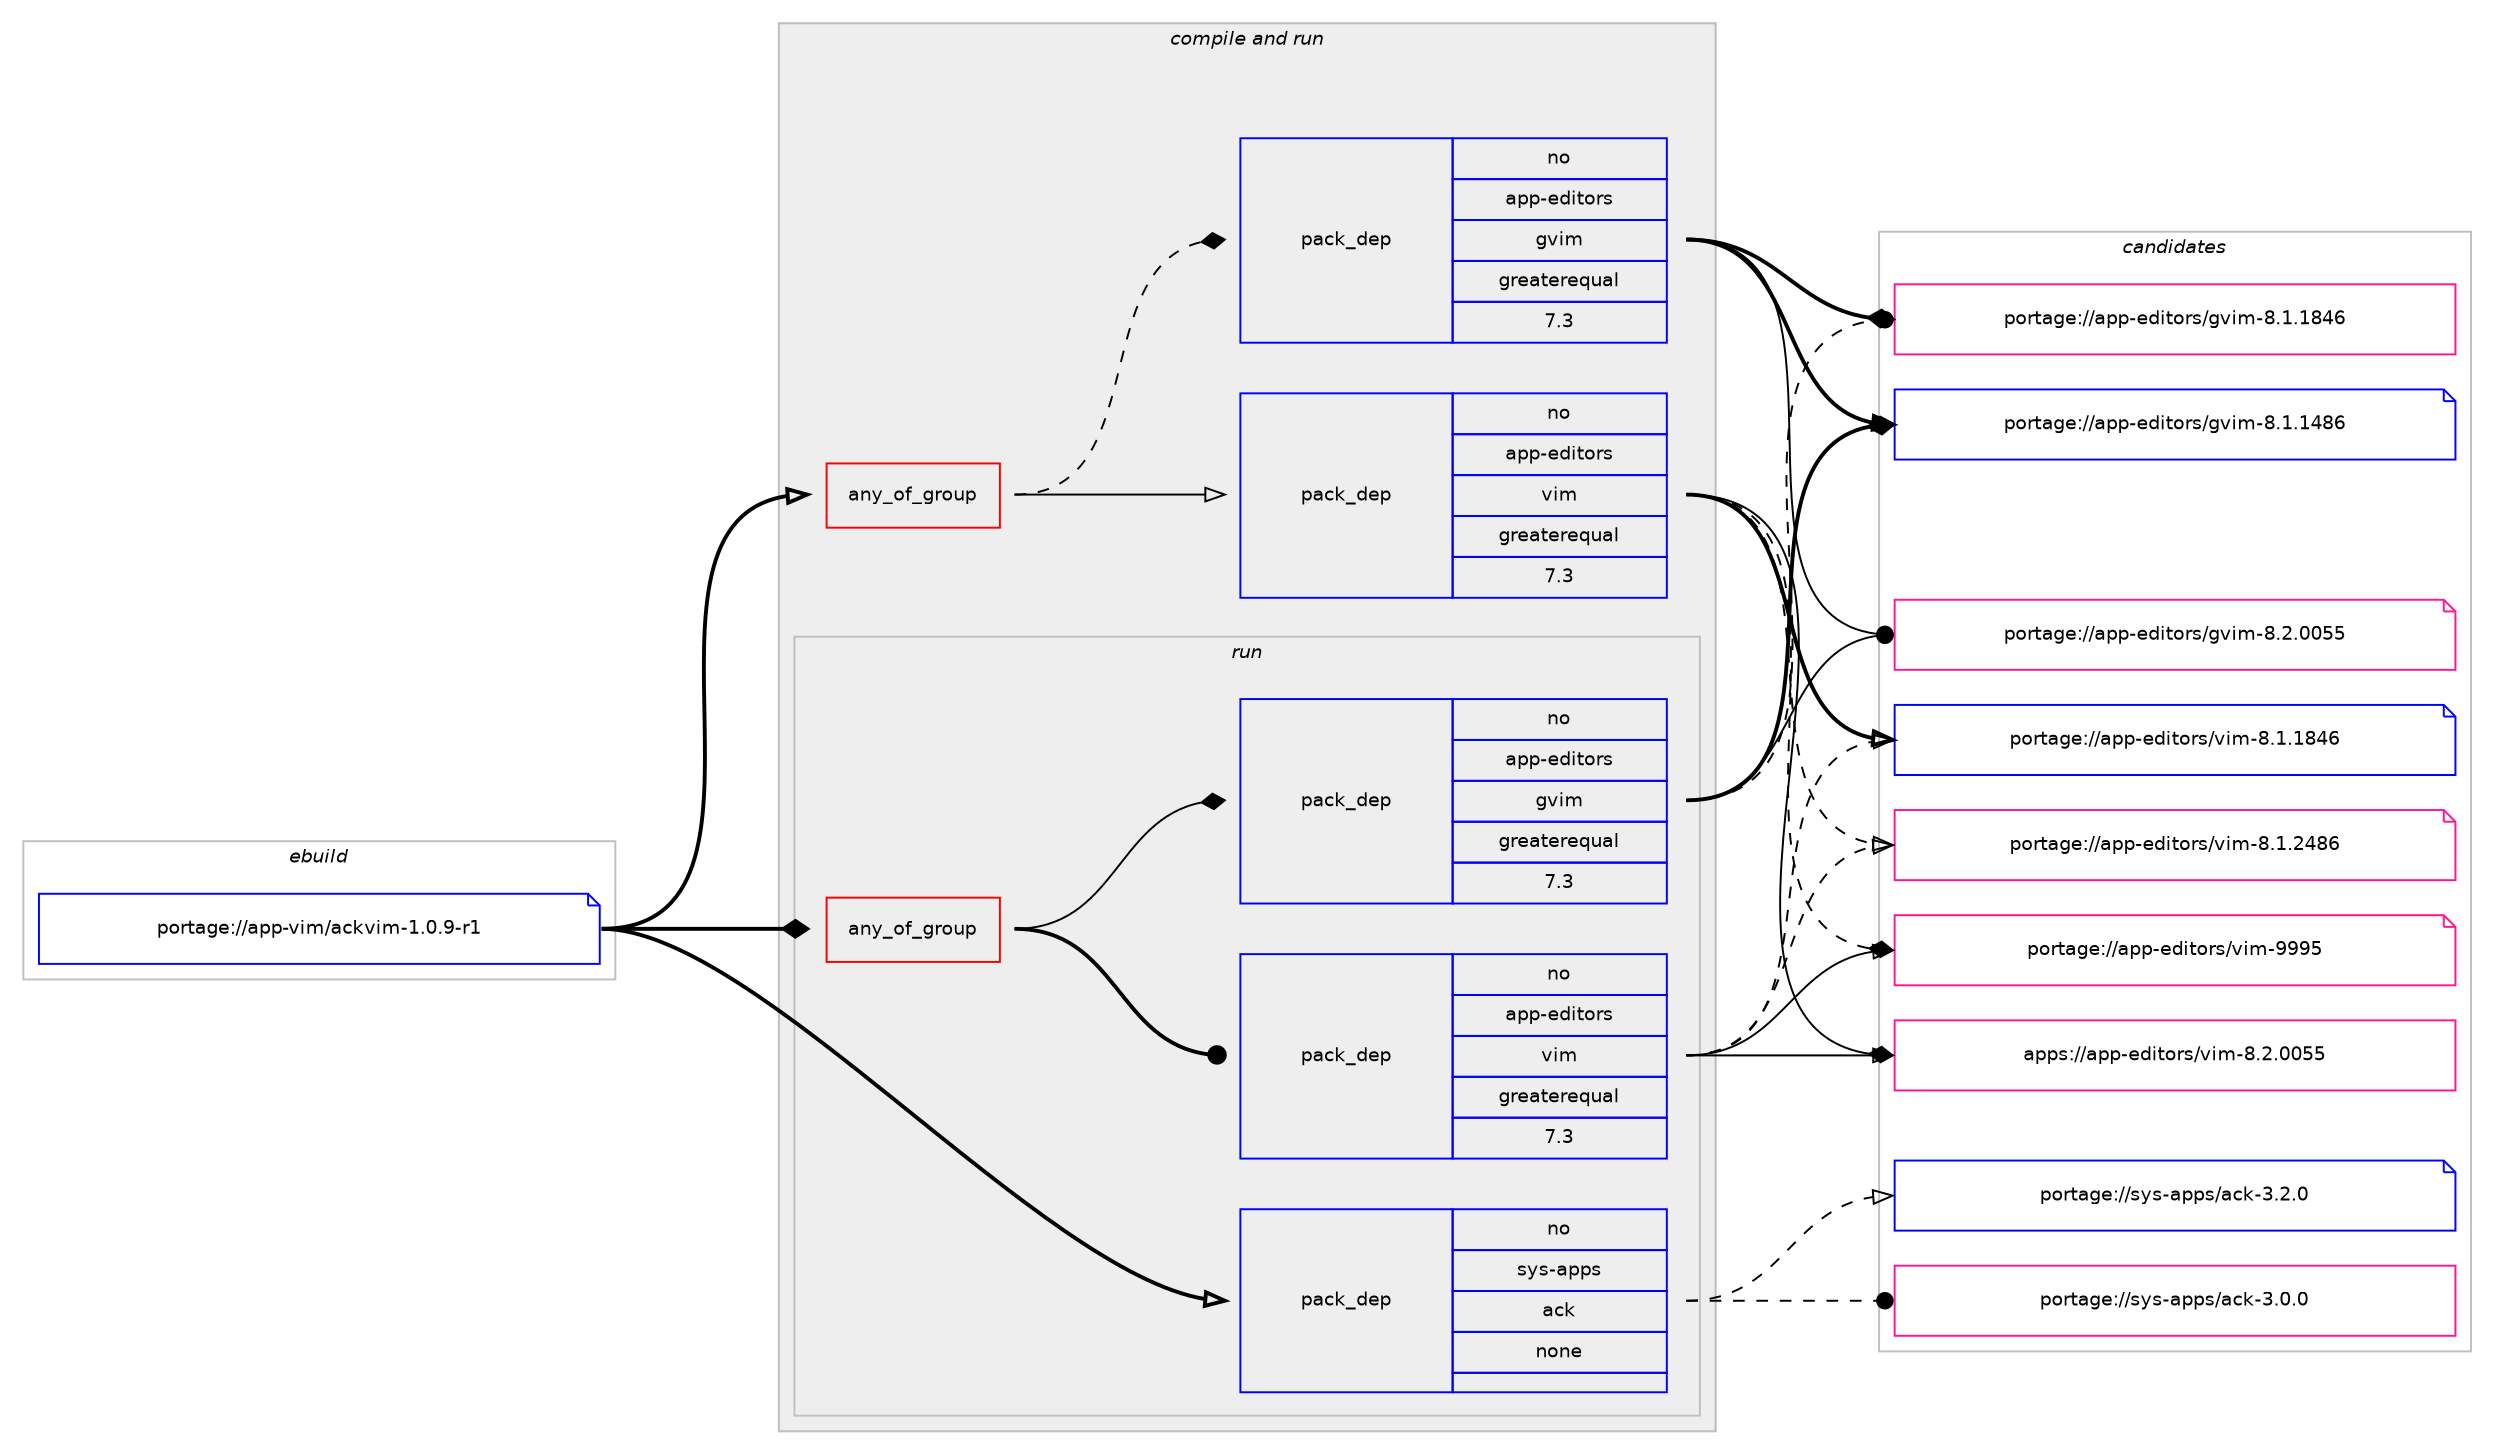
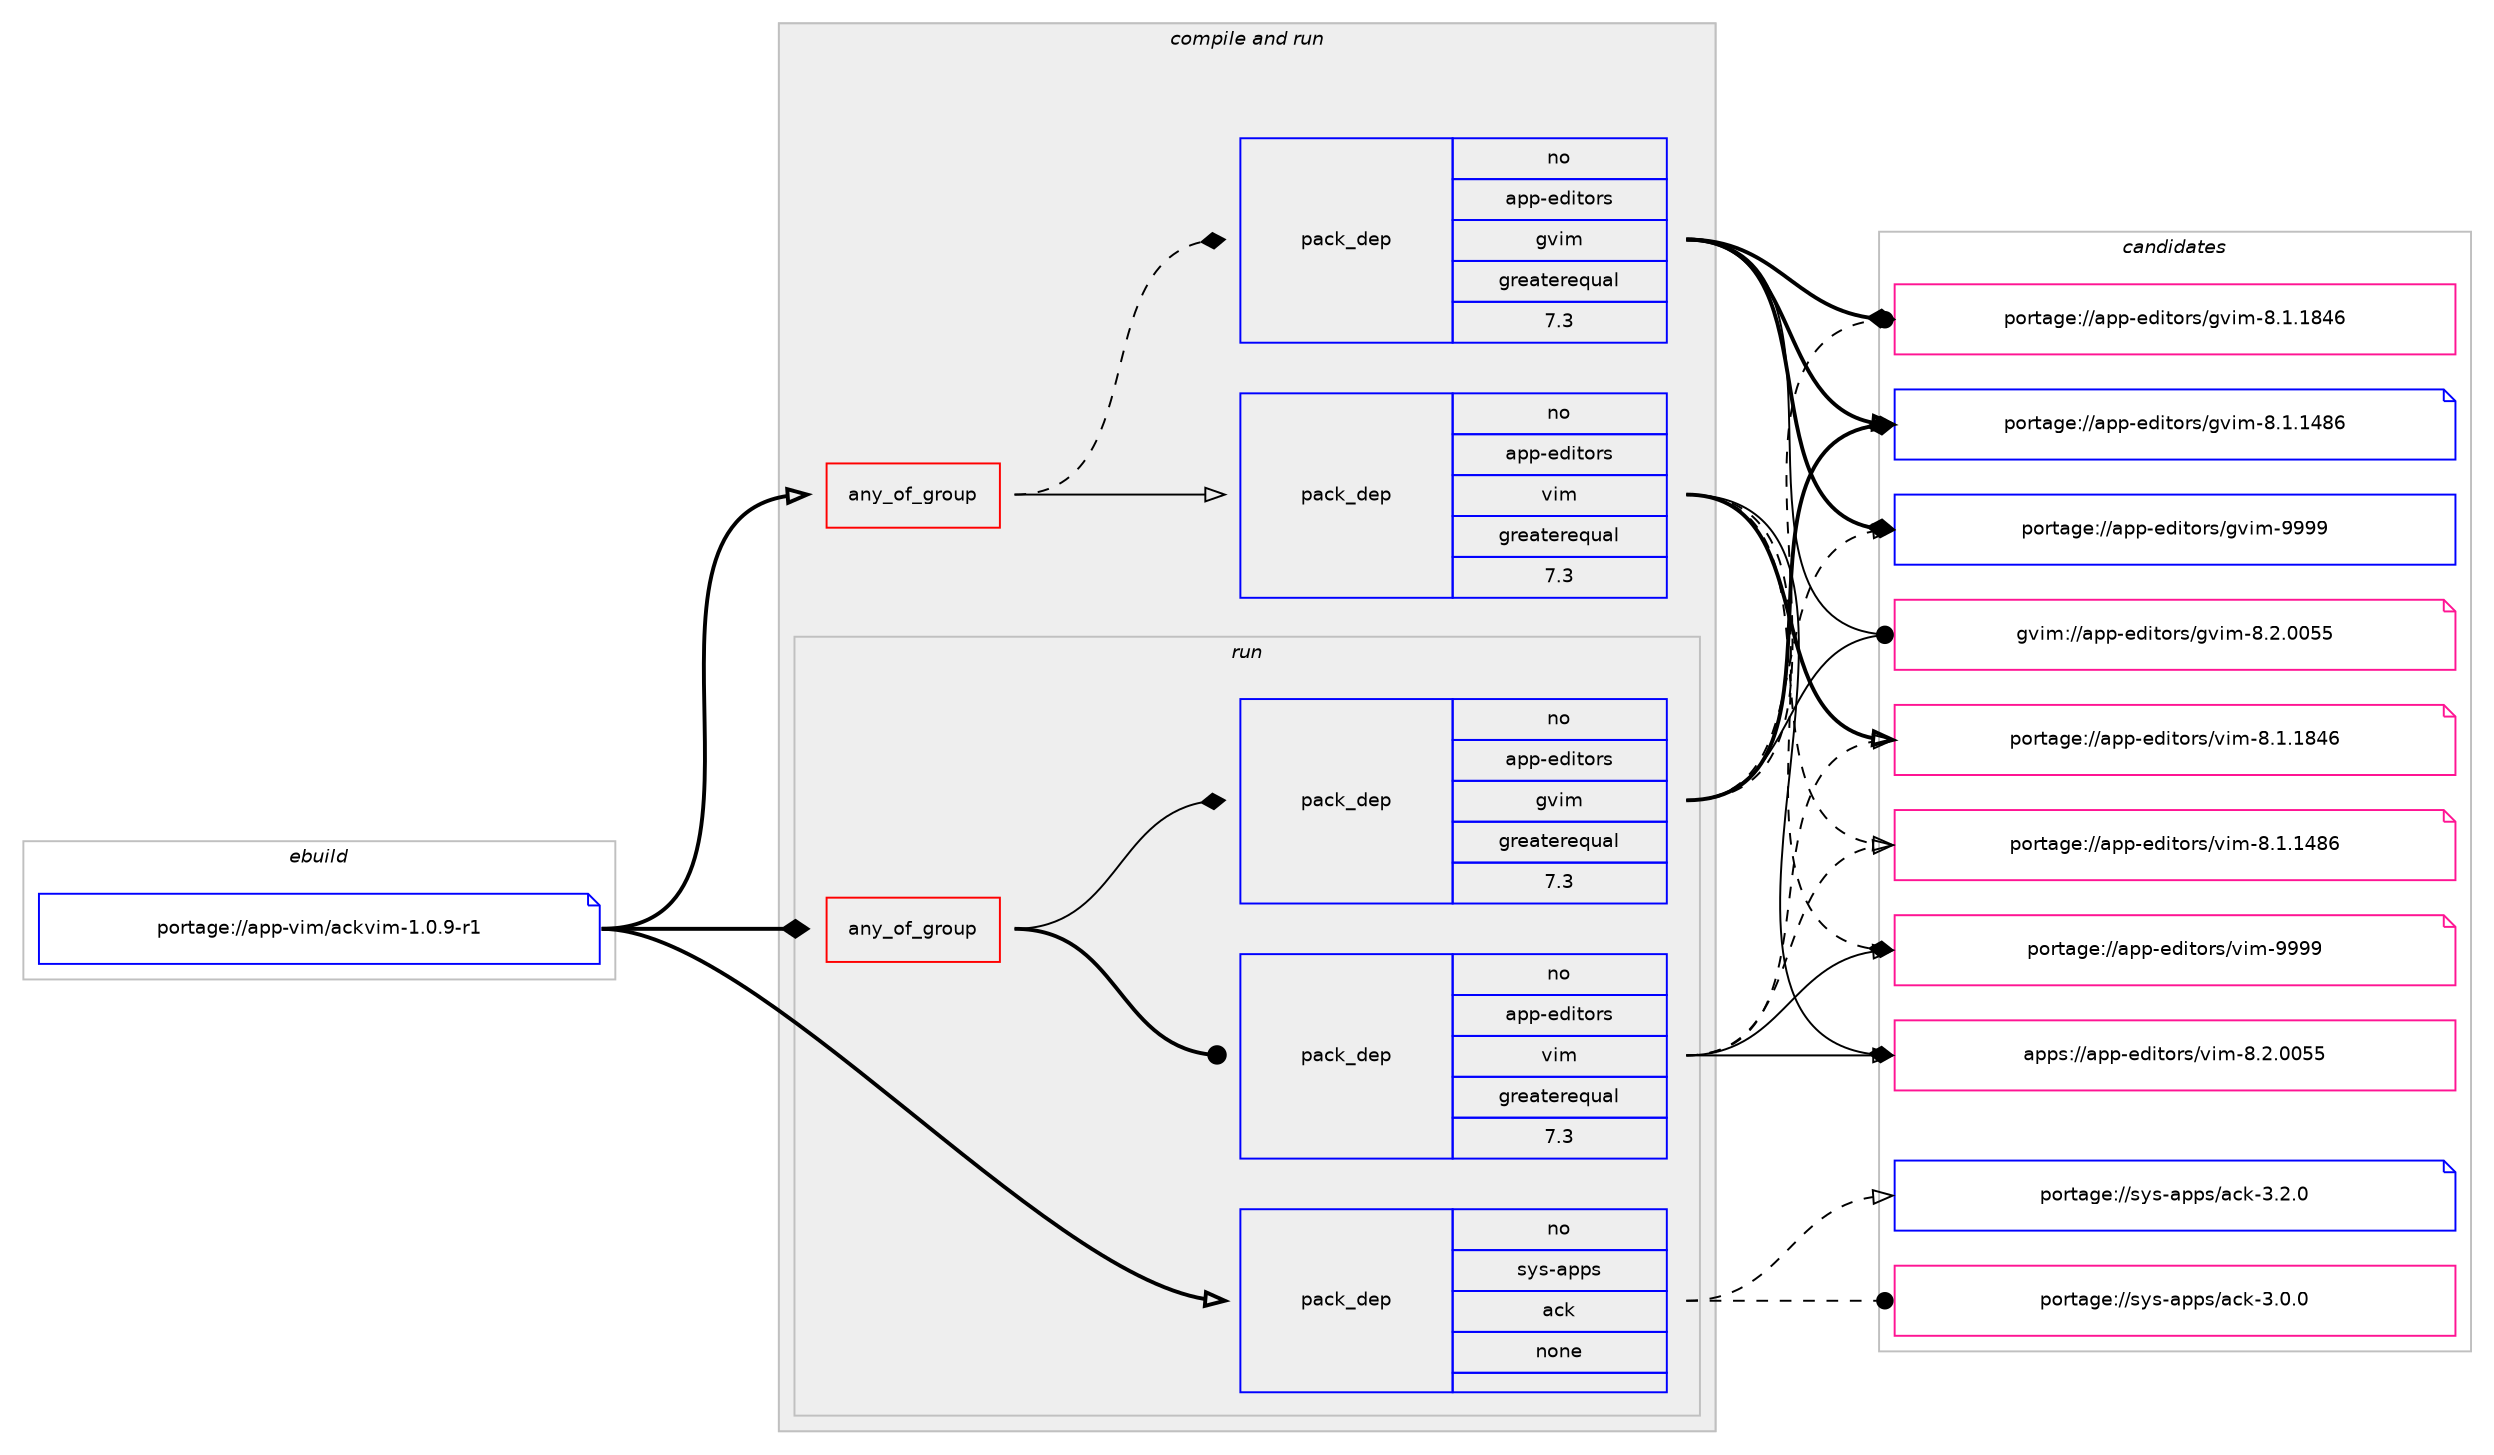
none -> (2175, 530)
(2175, 635) -> (2175, 635)
(2175, 740) -> (2175, 740)
(2175, 845) -> (2175, 845)
(2175, 950) -> (2175, 950)
